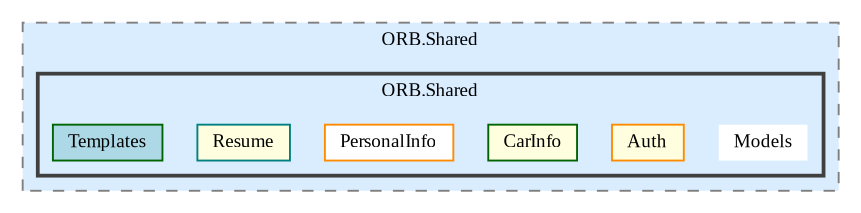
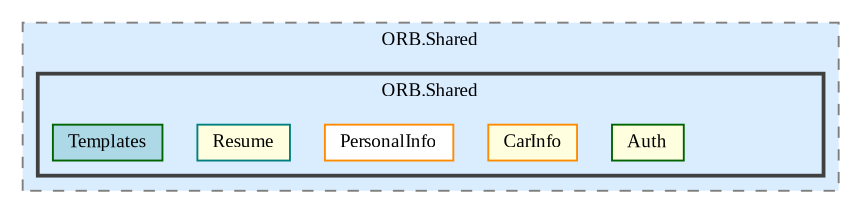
(533, 143) -> (533, 143)
(648, 143) -> (648, 143)
(763, 143) -> none
